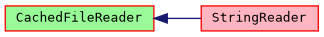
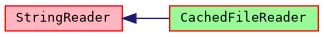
(184, 18) -> (153, 18)
